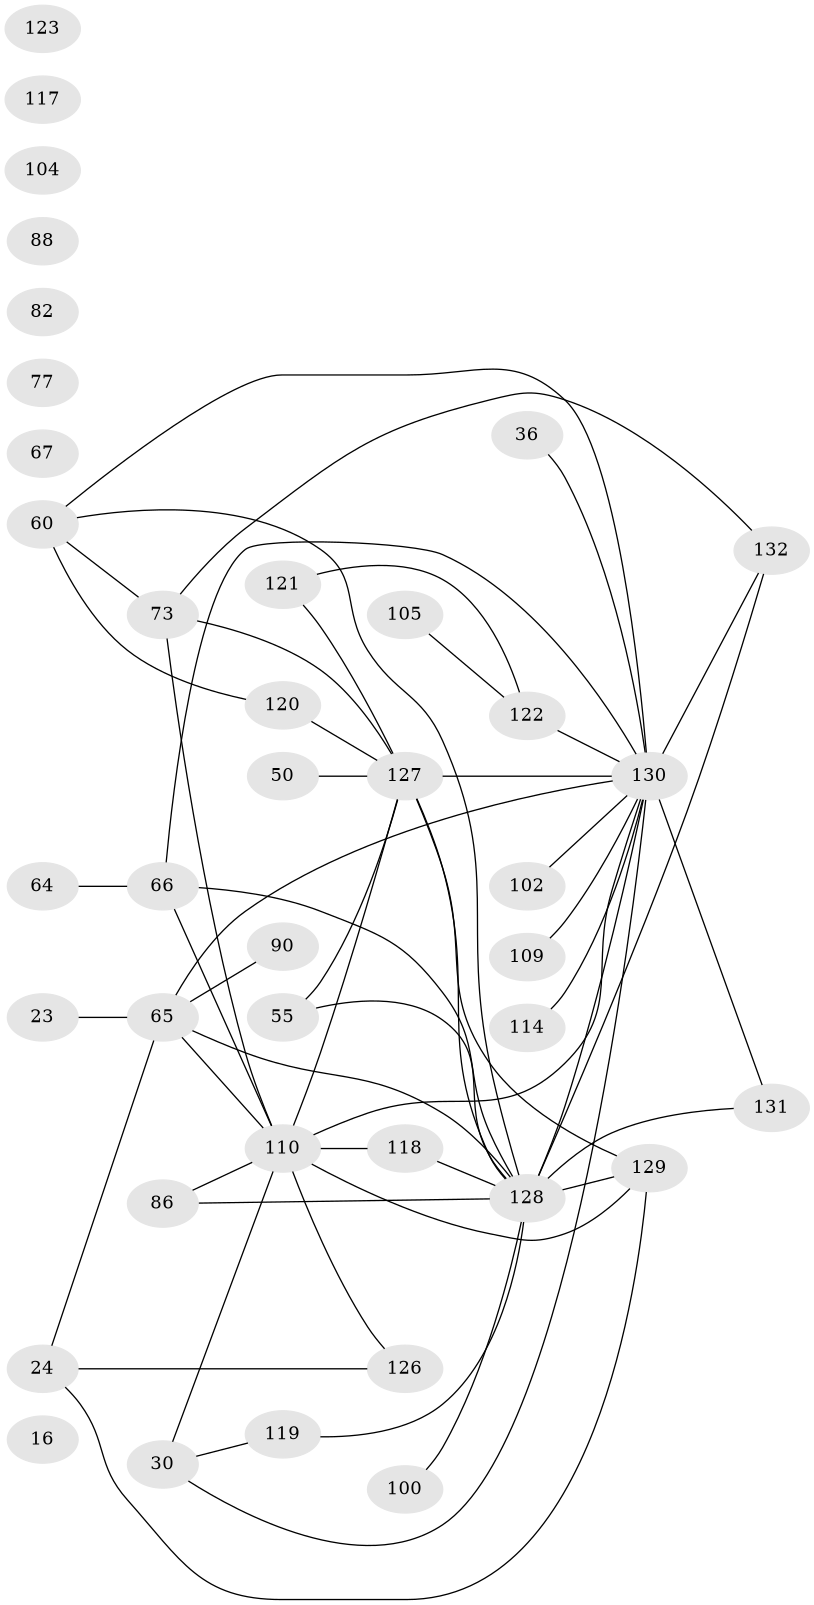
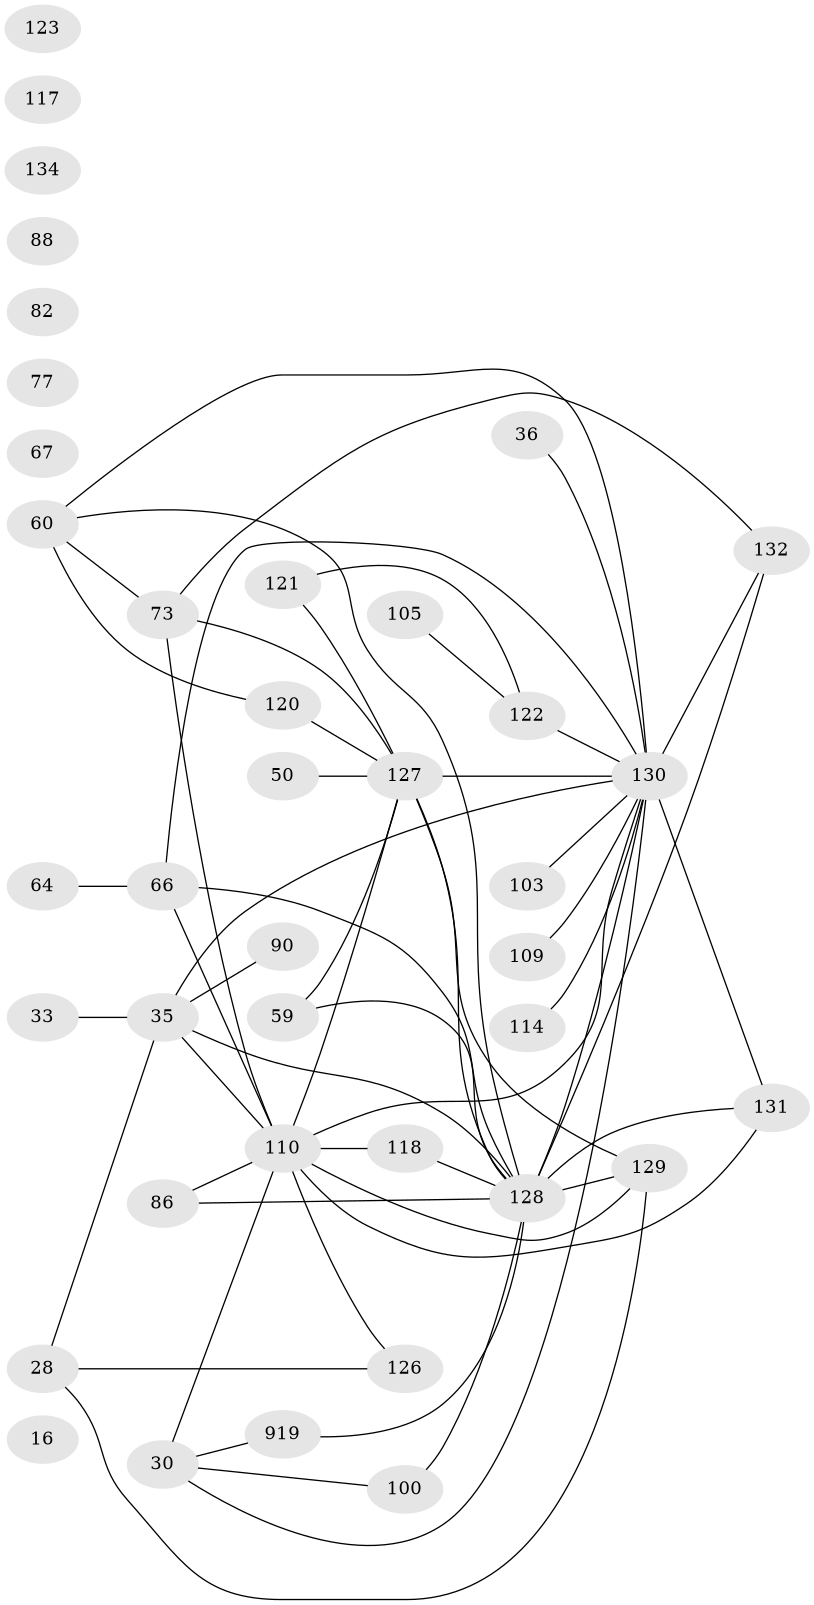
(43, 170) -> (43, 170)
(527, 886) -> (527, 886)
(43, 1017) -> (43, 1017)
(163, 1017) -> (163, 1017)
(283, 1017) -> (283, 1017)
none -> (536, 1252)
(43, 1369) -> (43, 1369)
(283, 1434) -> (283, 1434)
none -> (283, 1477)
